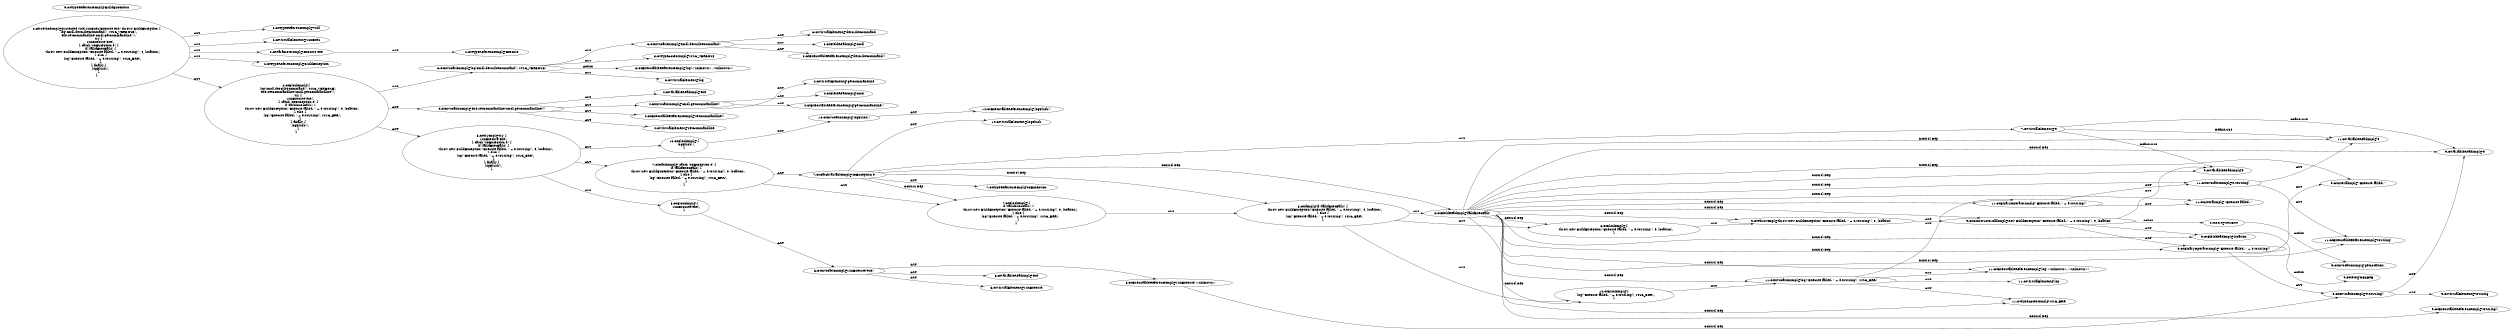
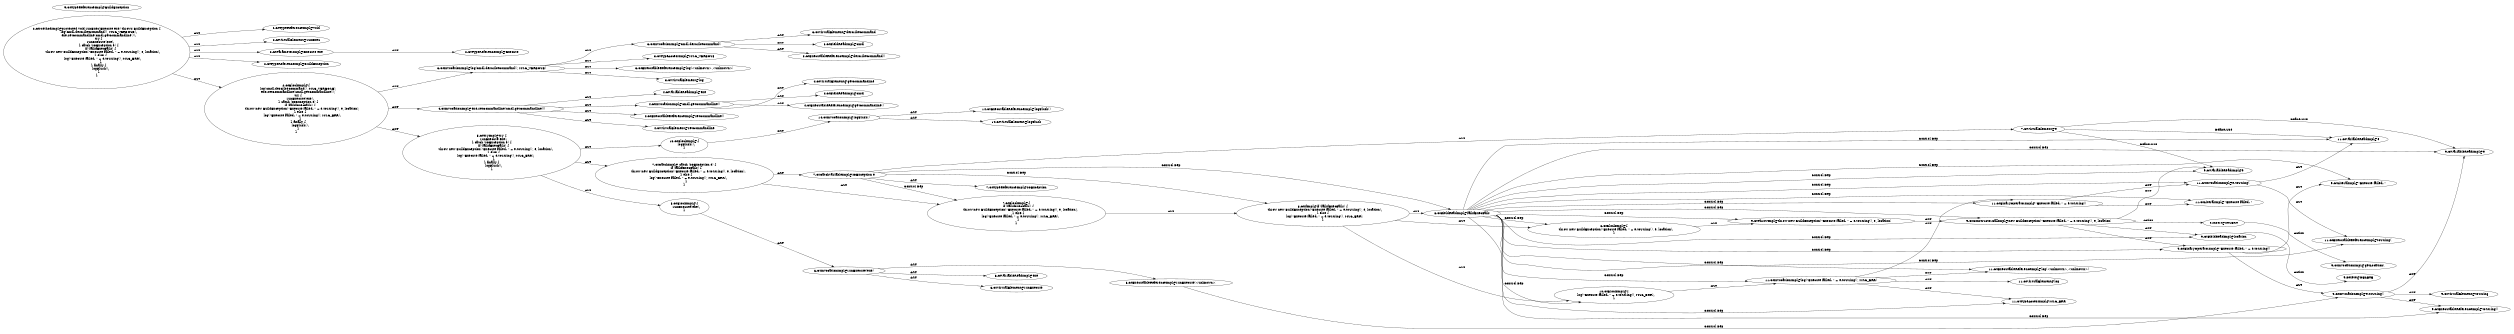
(588, 67) -> (588, 67)
(910, 129) -> (930, 120)
none -> (2410, 302)
